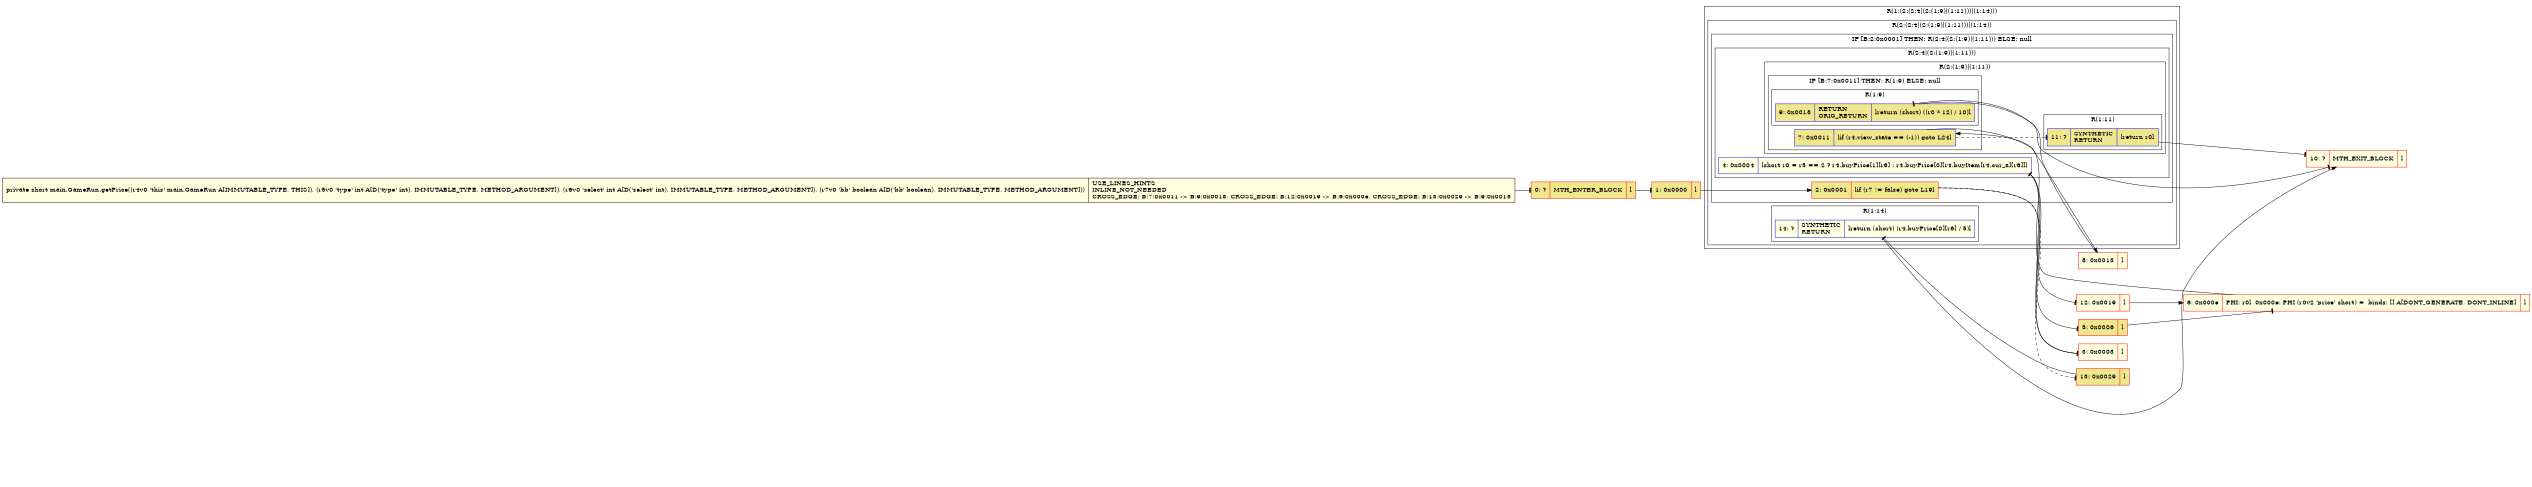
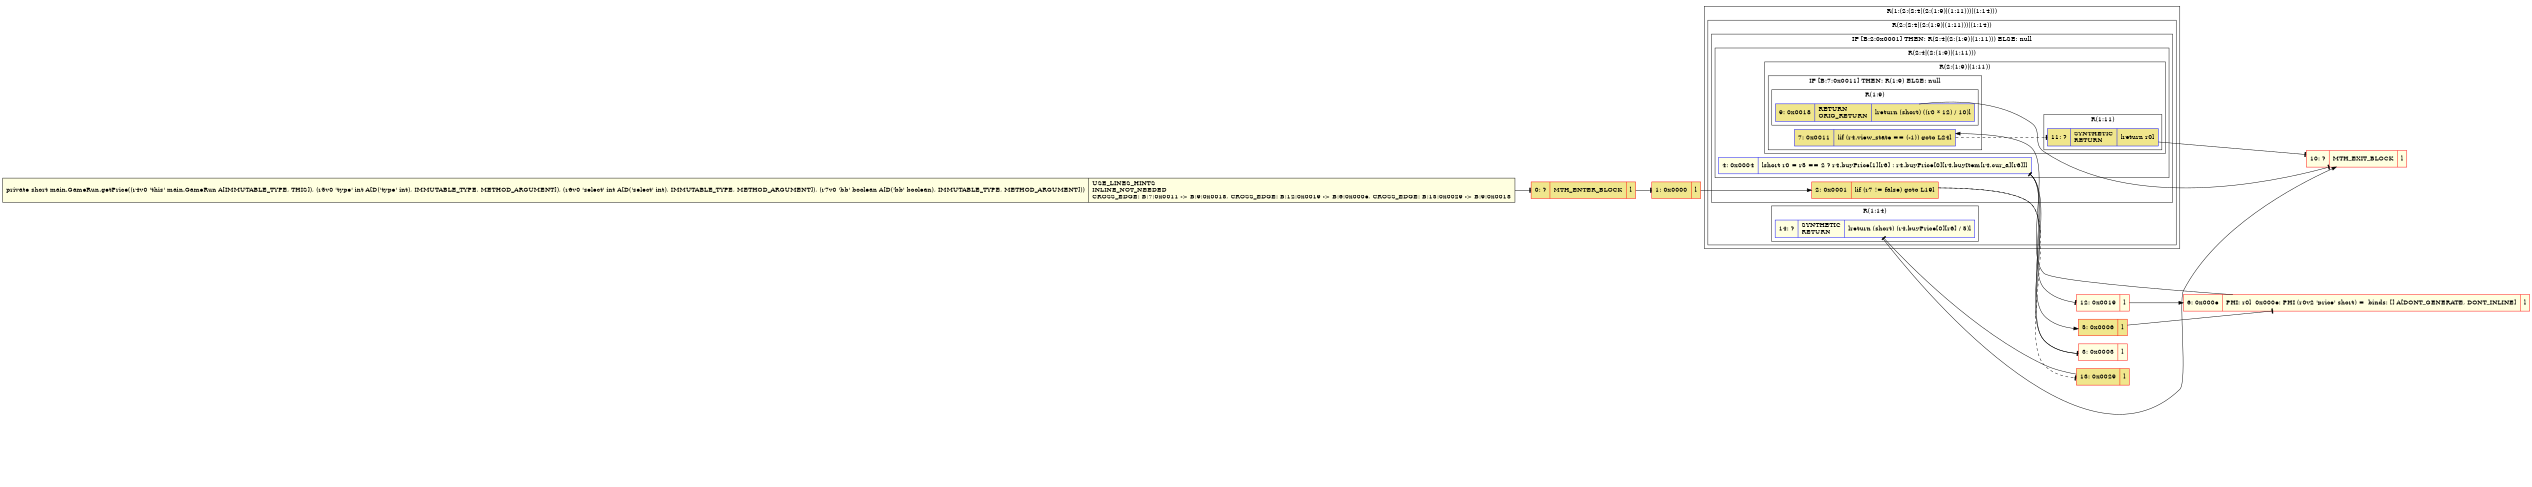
(2103, 261) -> none
(2040, 307) -> (2040, 307)
